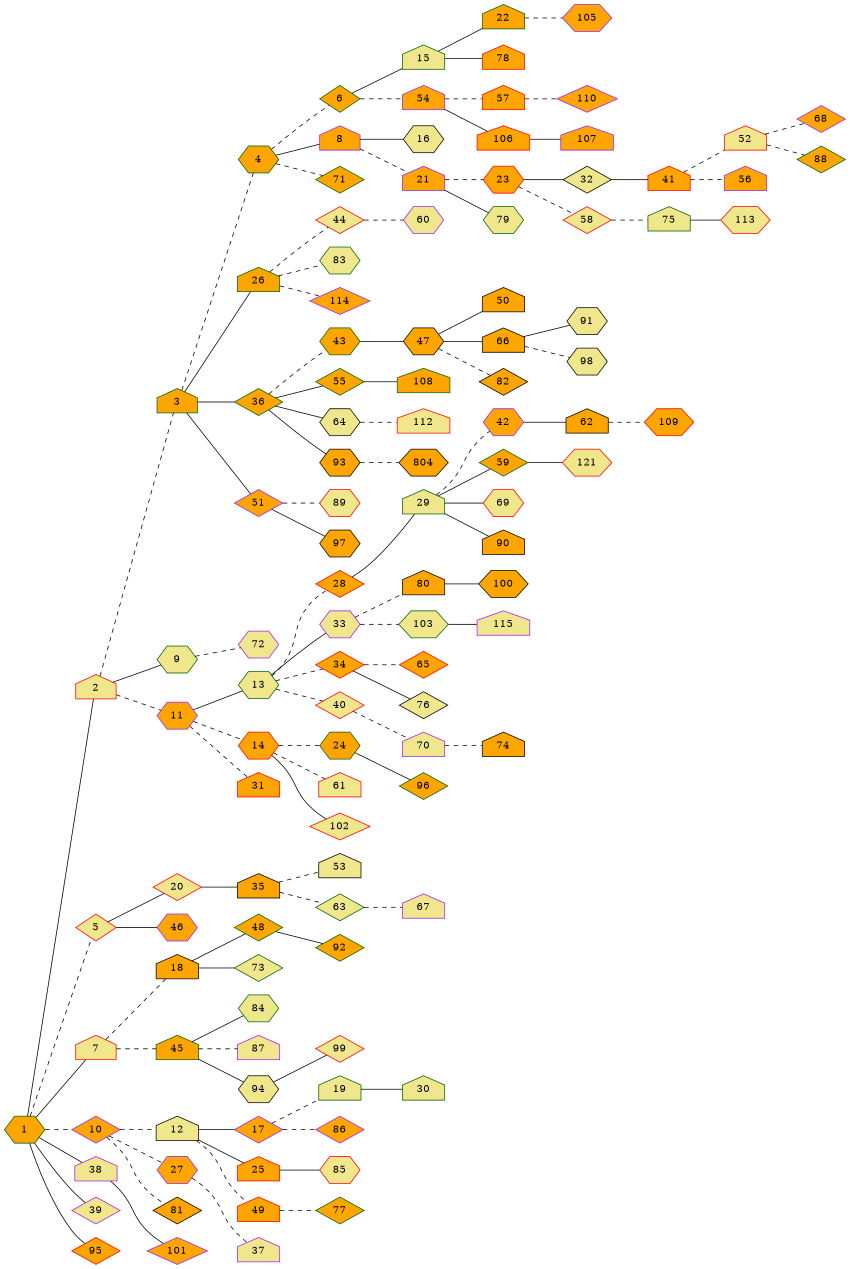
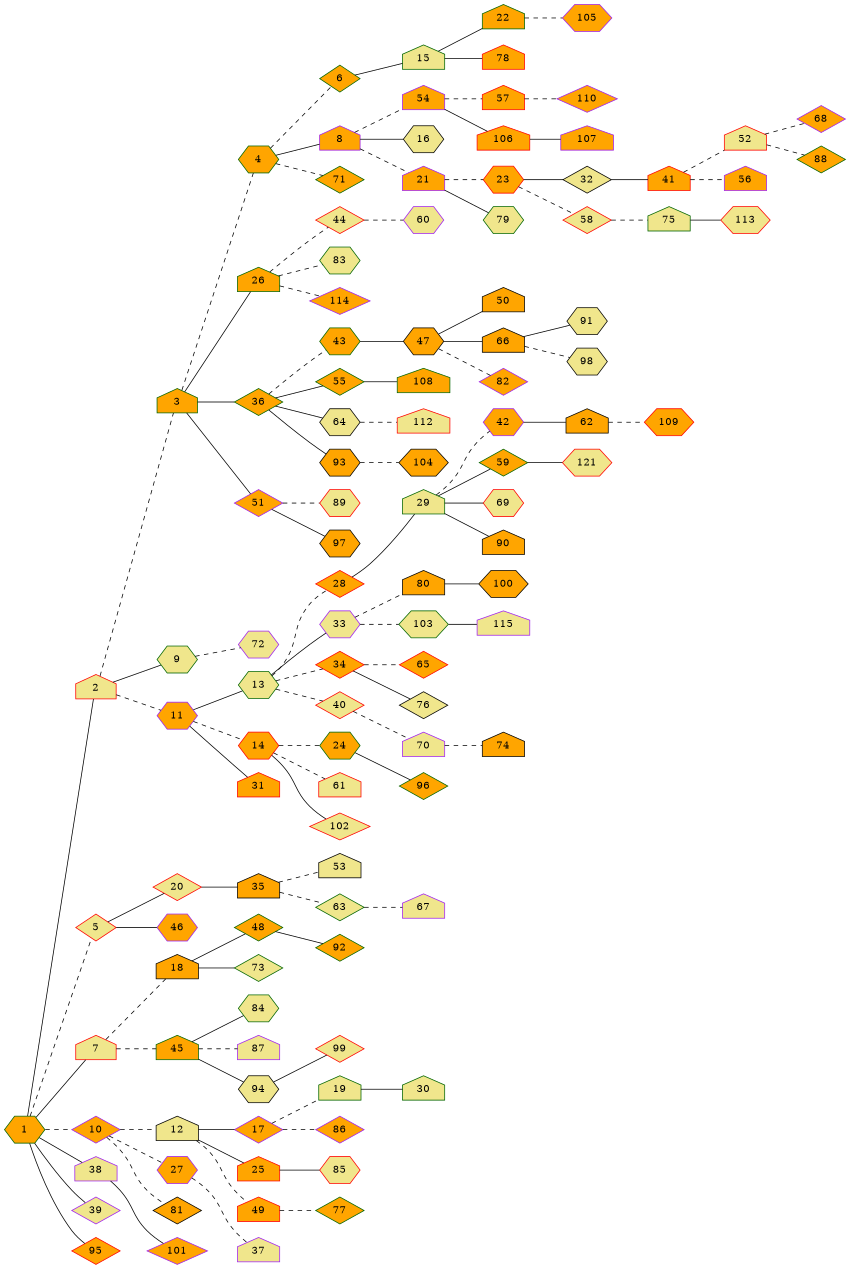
(381, 99) -> (378, 121)
(503, 382) -> (503, 382)
(424, 463) -> (424, 463)
(219, 752) -> (219, 752)
